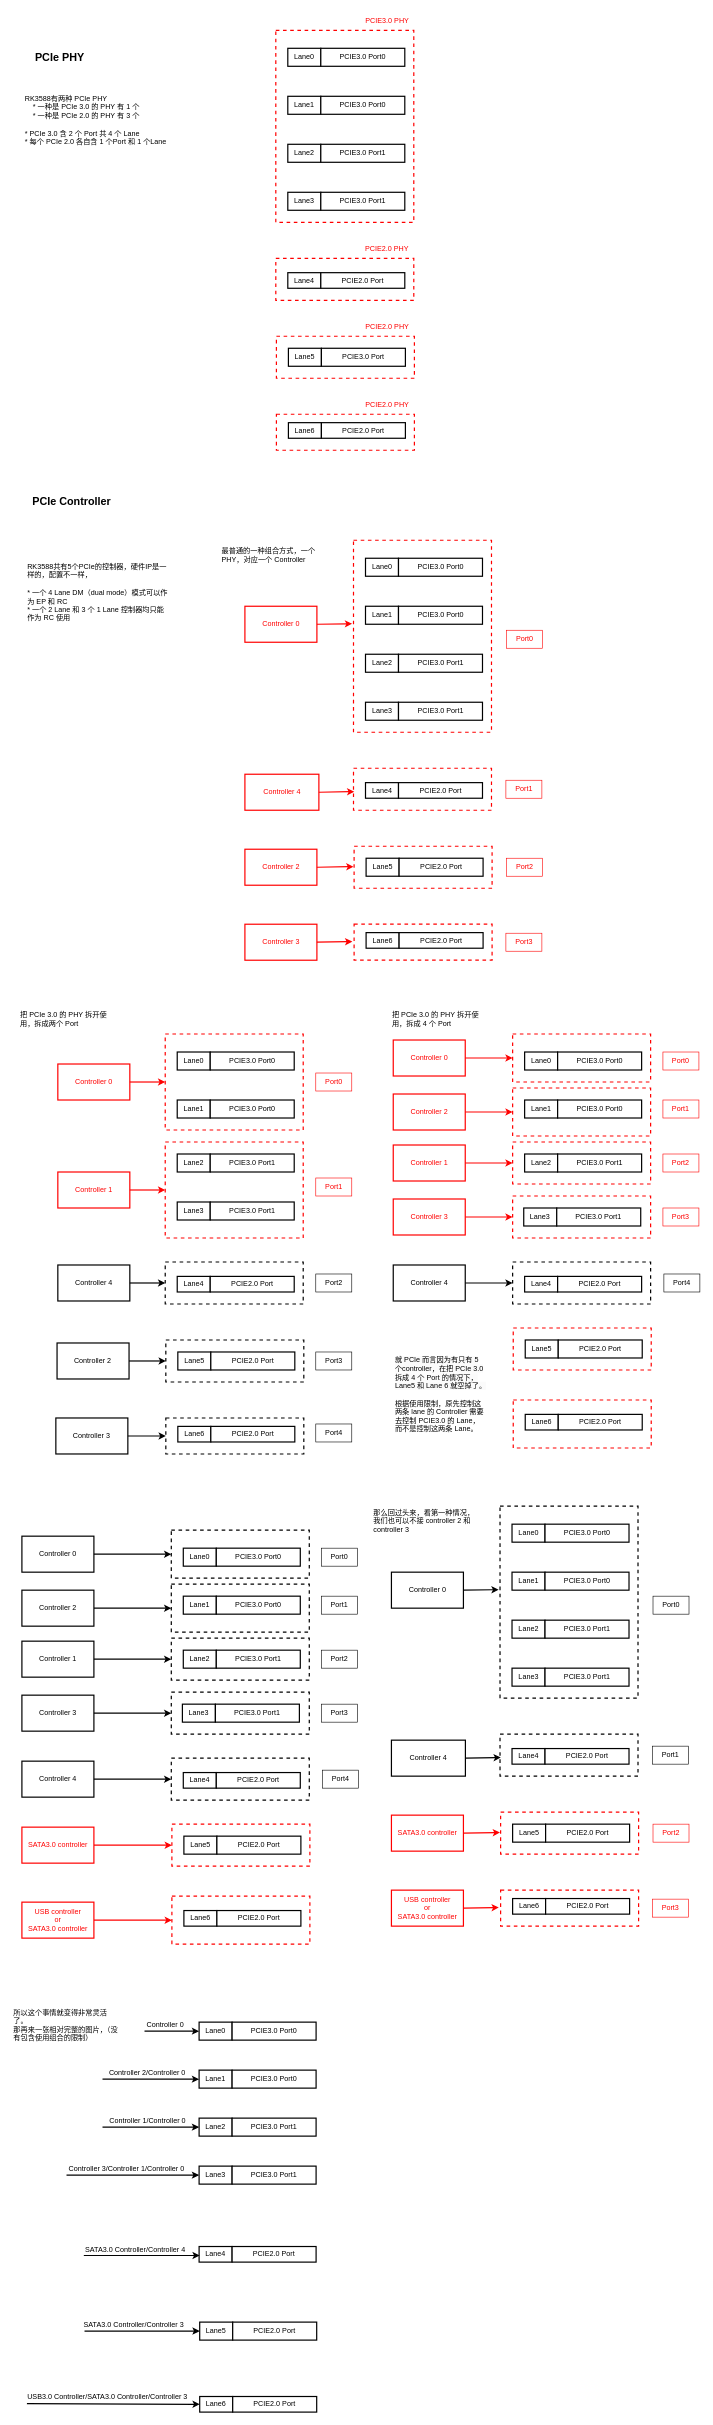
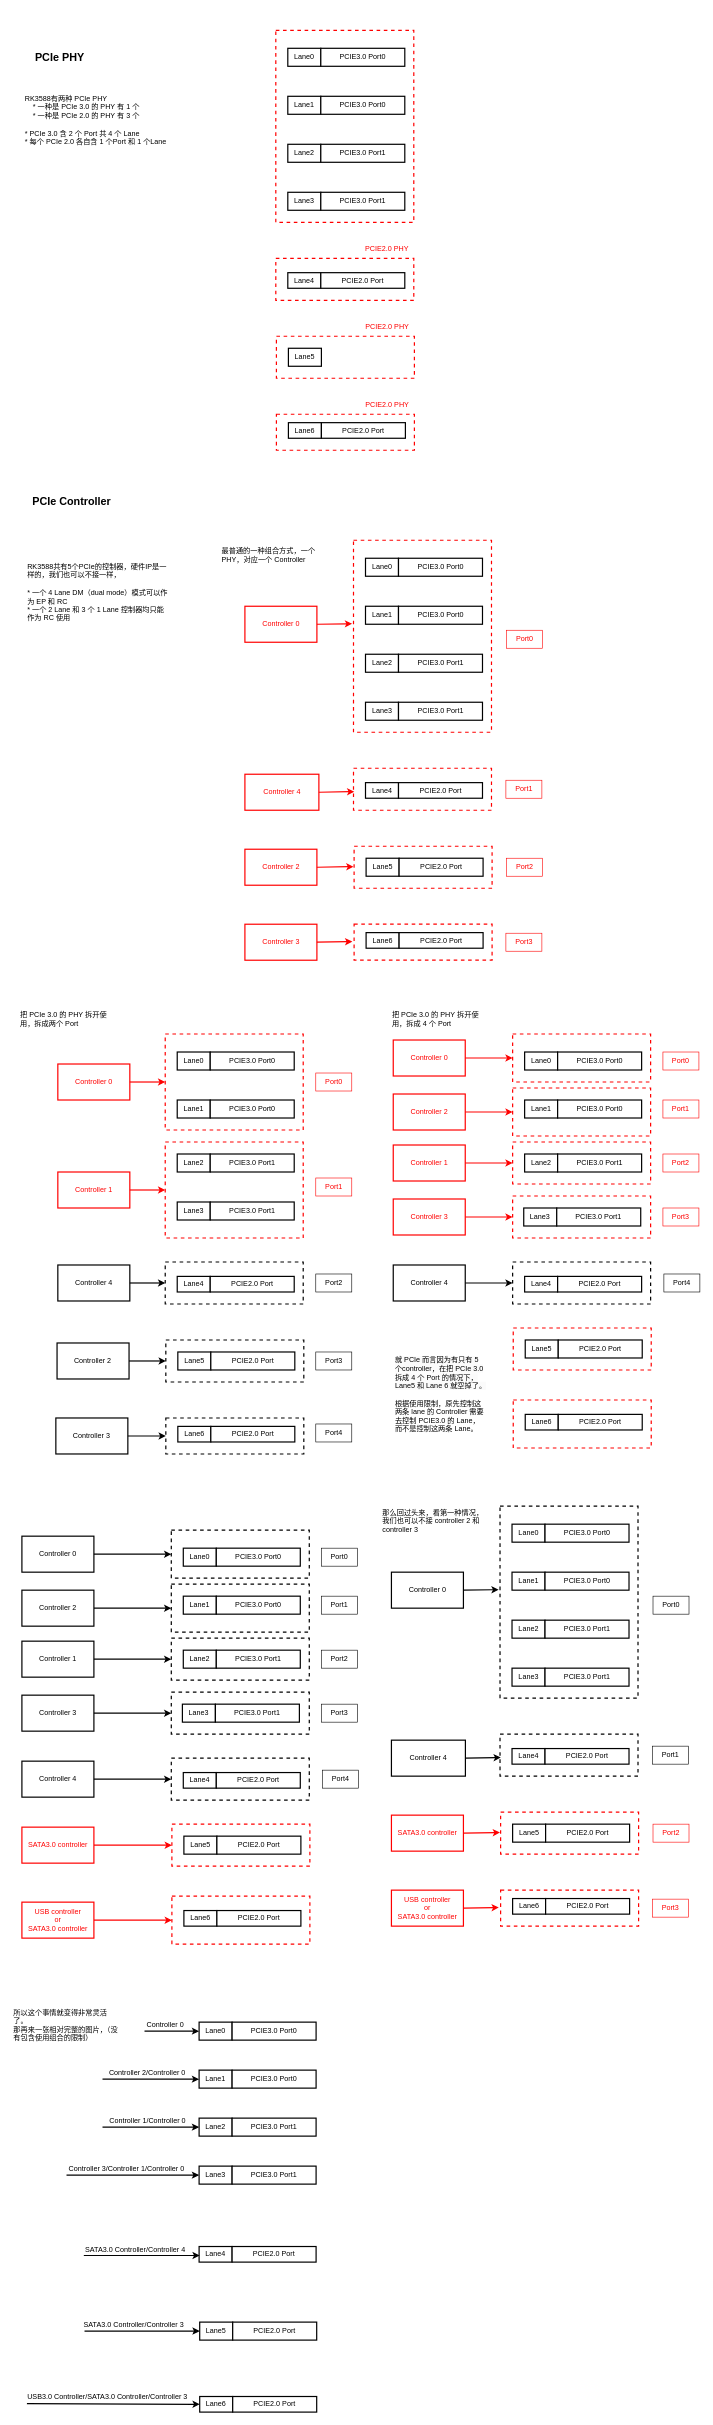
(387, 21) -> none
(363, 357) -> none
(99, 588) -> (99, 588)
(425, 1521) -> (434, 1521)
